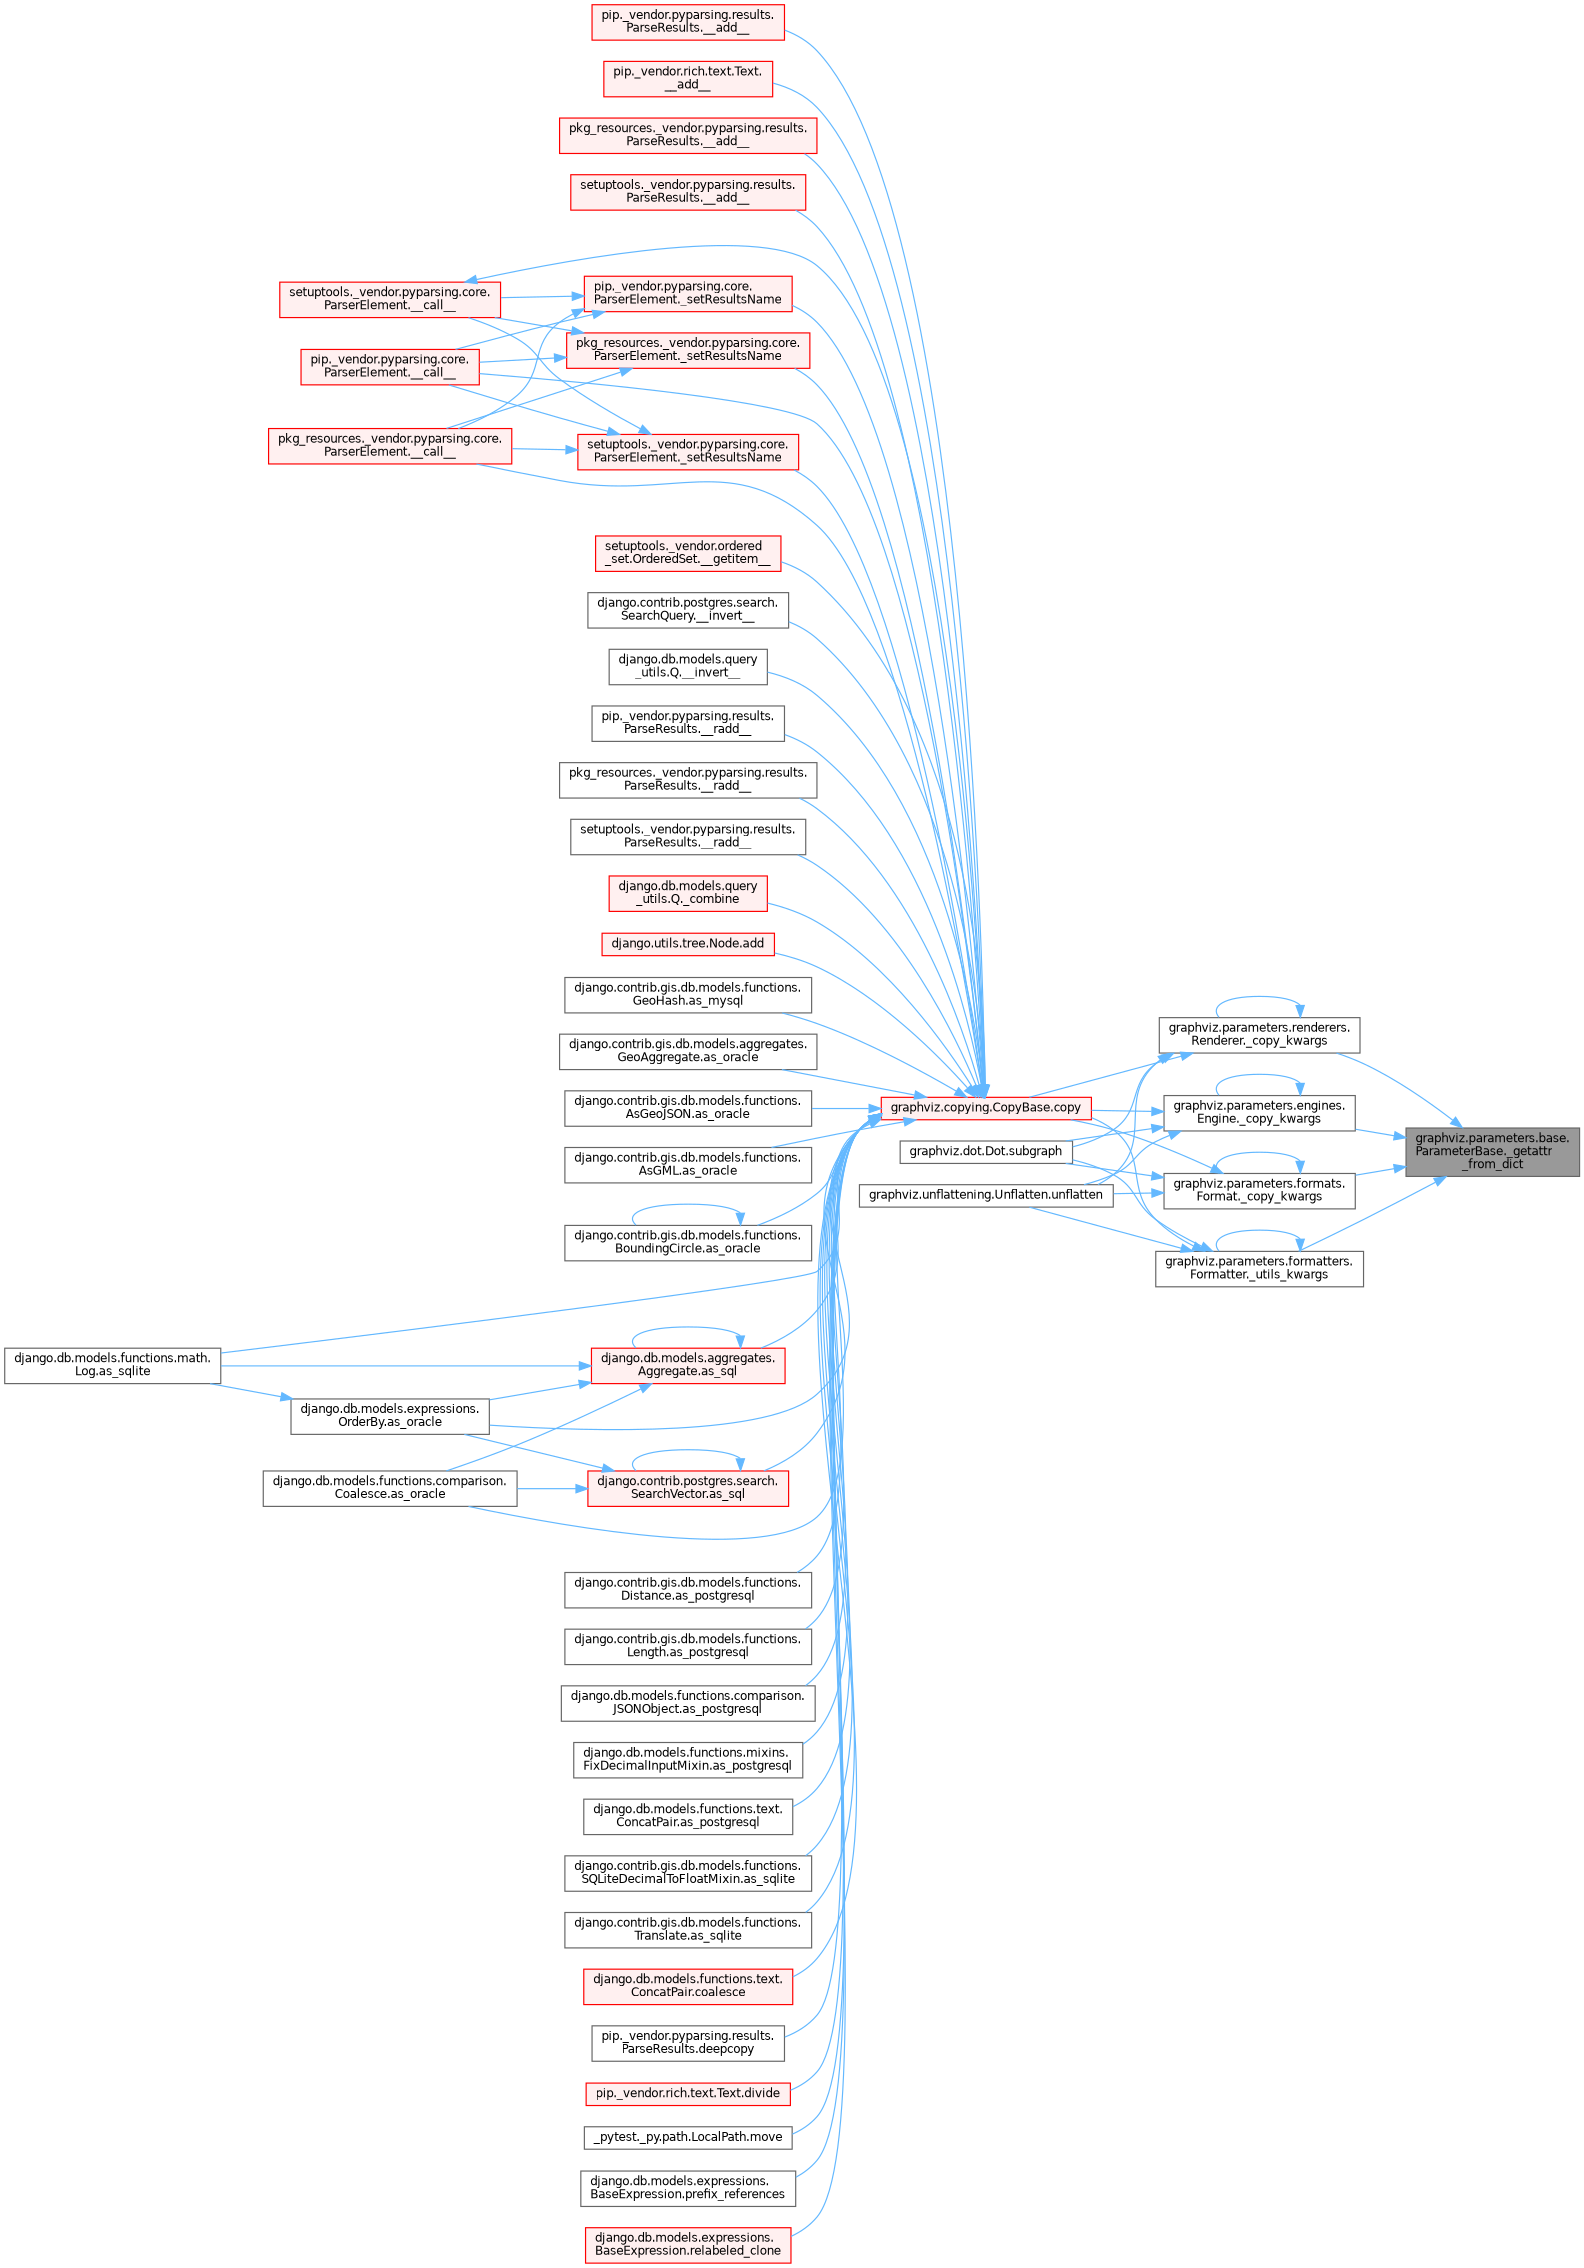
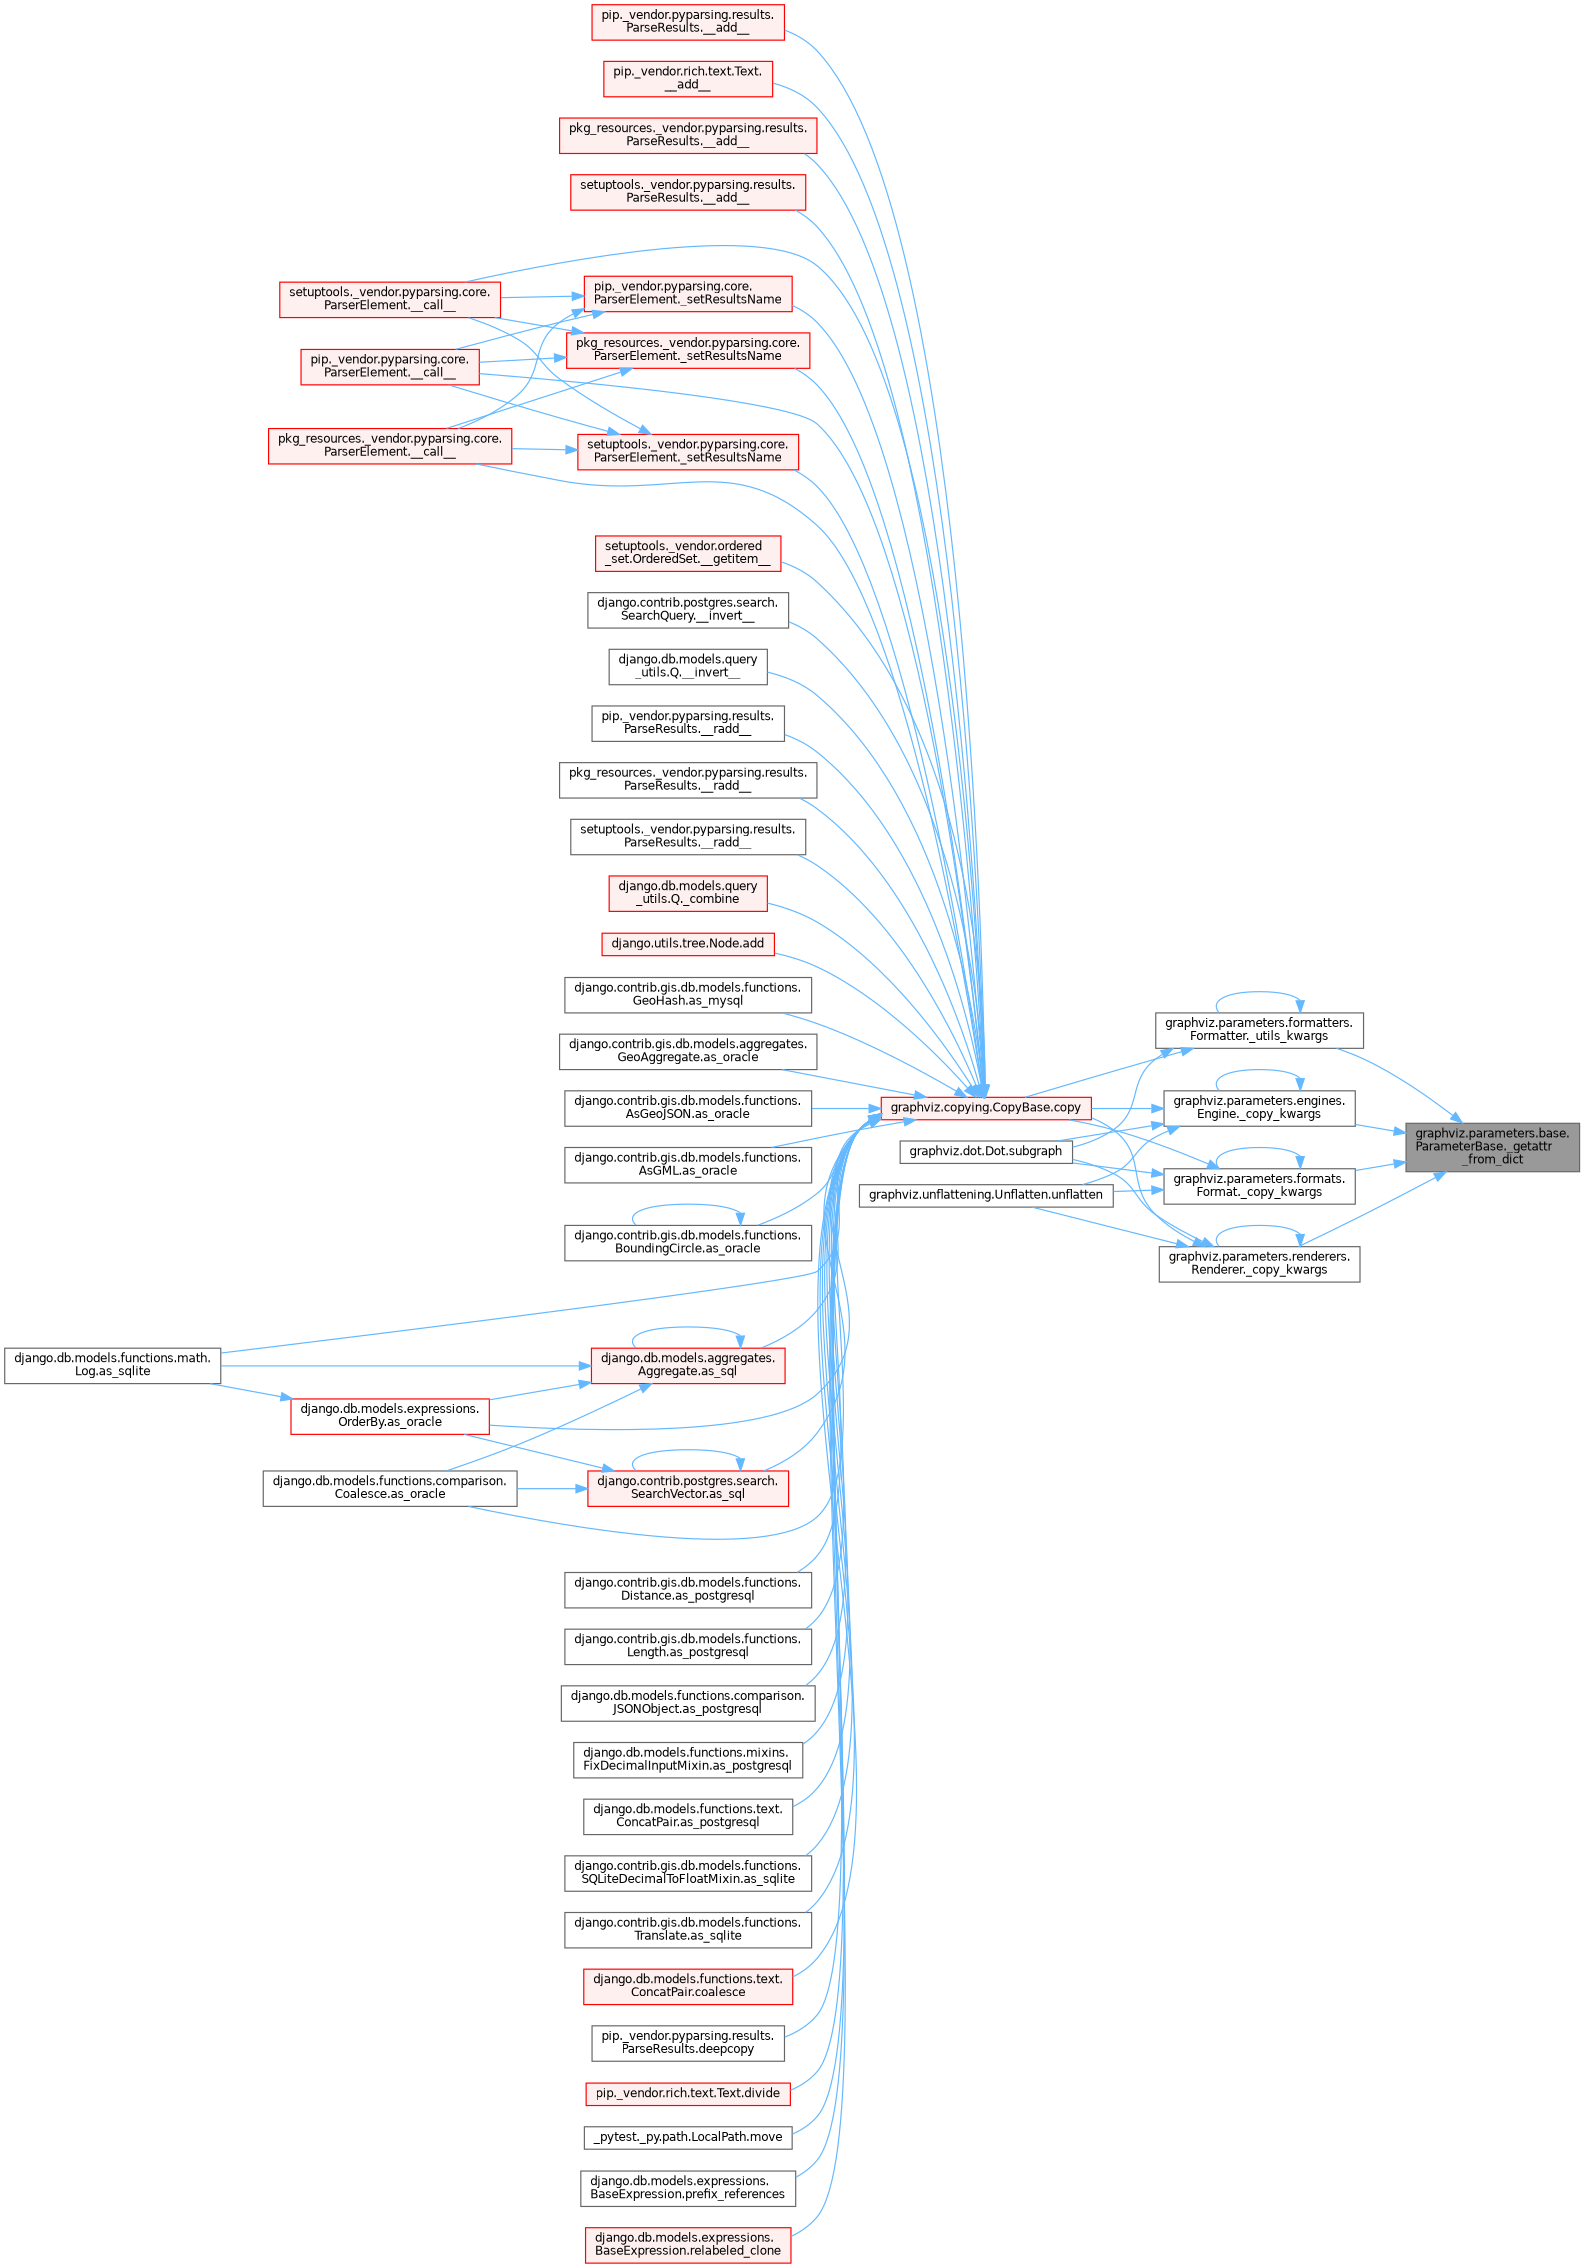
(861, 327) -> (855, 317)
(1105, 1228) -> none
(390, 1417) -> (390, 1417)
